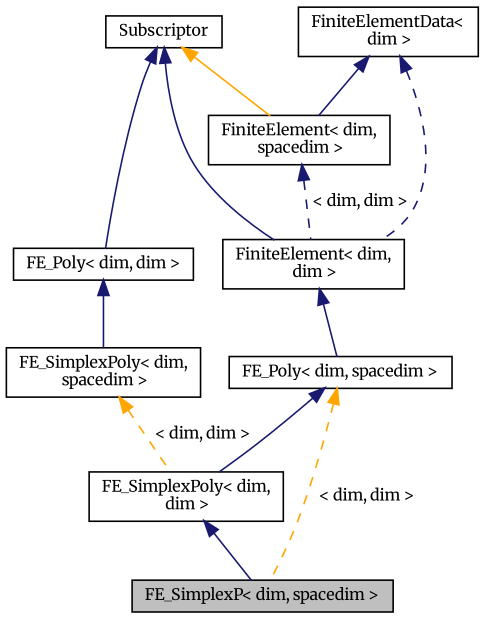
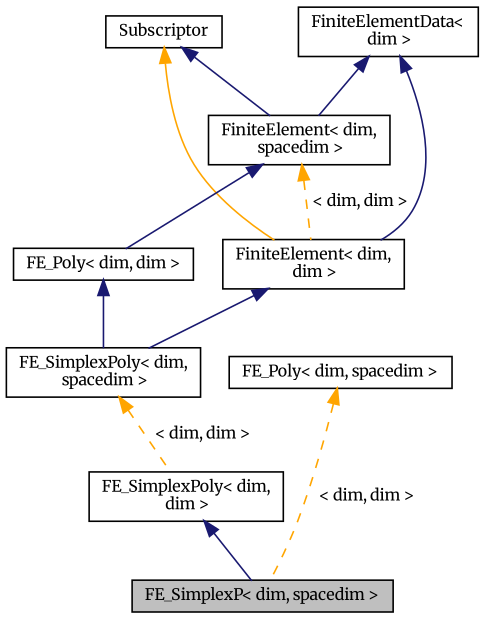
(232, 87) -> (232, 87)
(123, 154) -> (187, 211)
(426, 163) -> (426, 163)
(195, 167) -> (195, 167)
(307, 210) -> (307, 210)
(330, 331) -> (201, 322)
(267, 436) -> none
